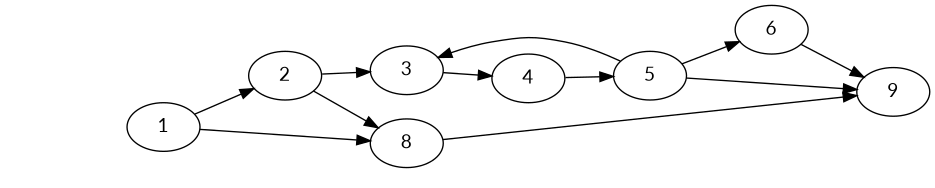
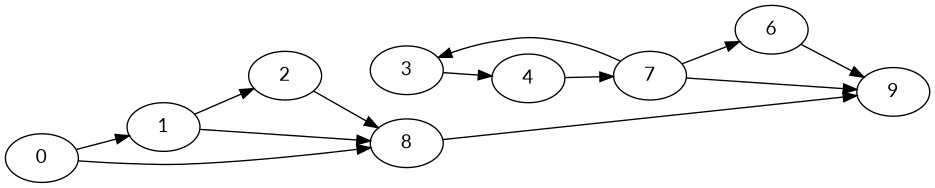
(339, 73) -> none
(650, 76) -> (650, 76)
none -> (42, 158)
